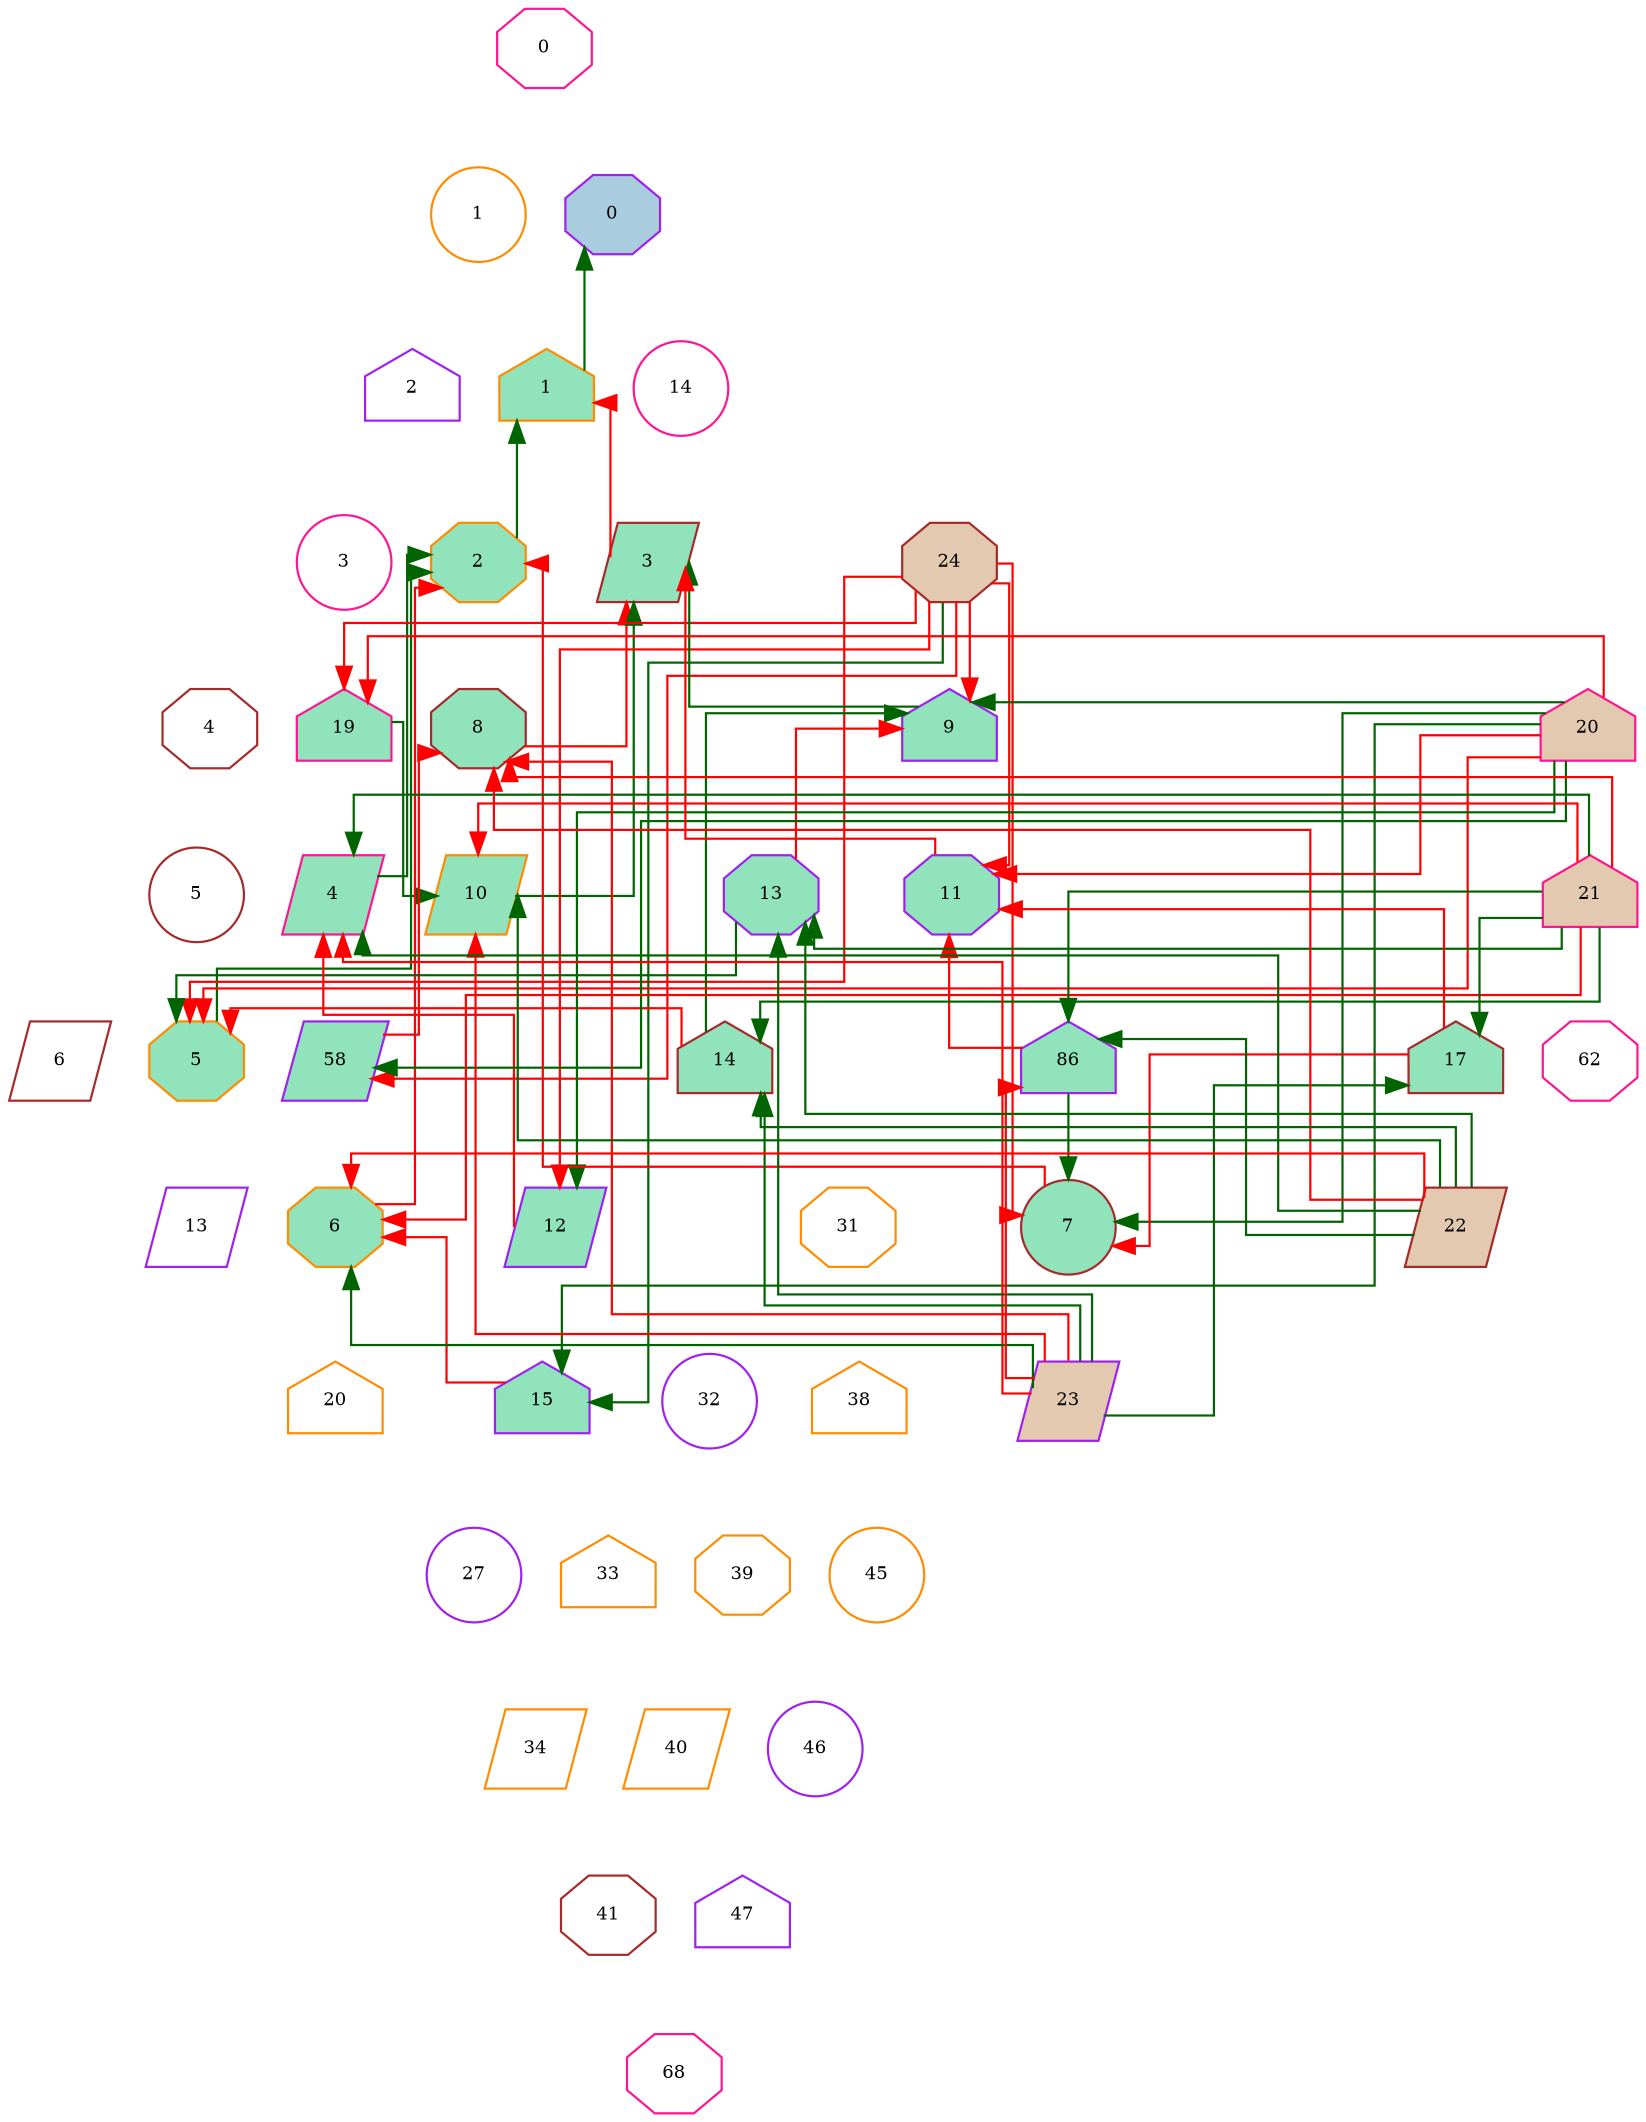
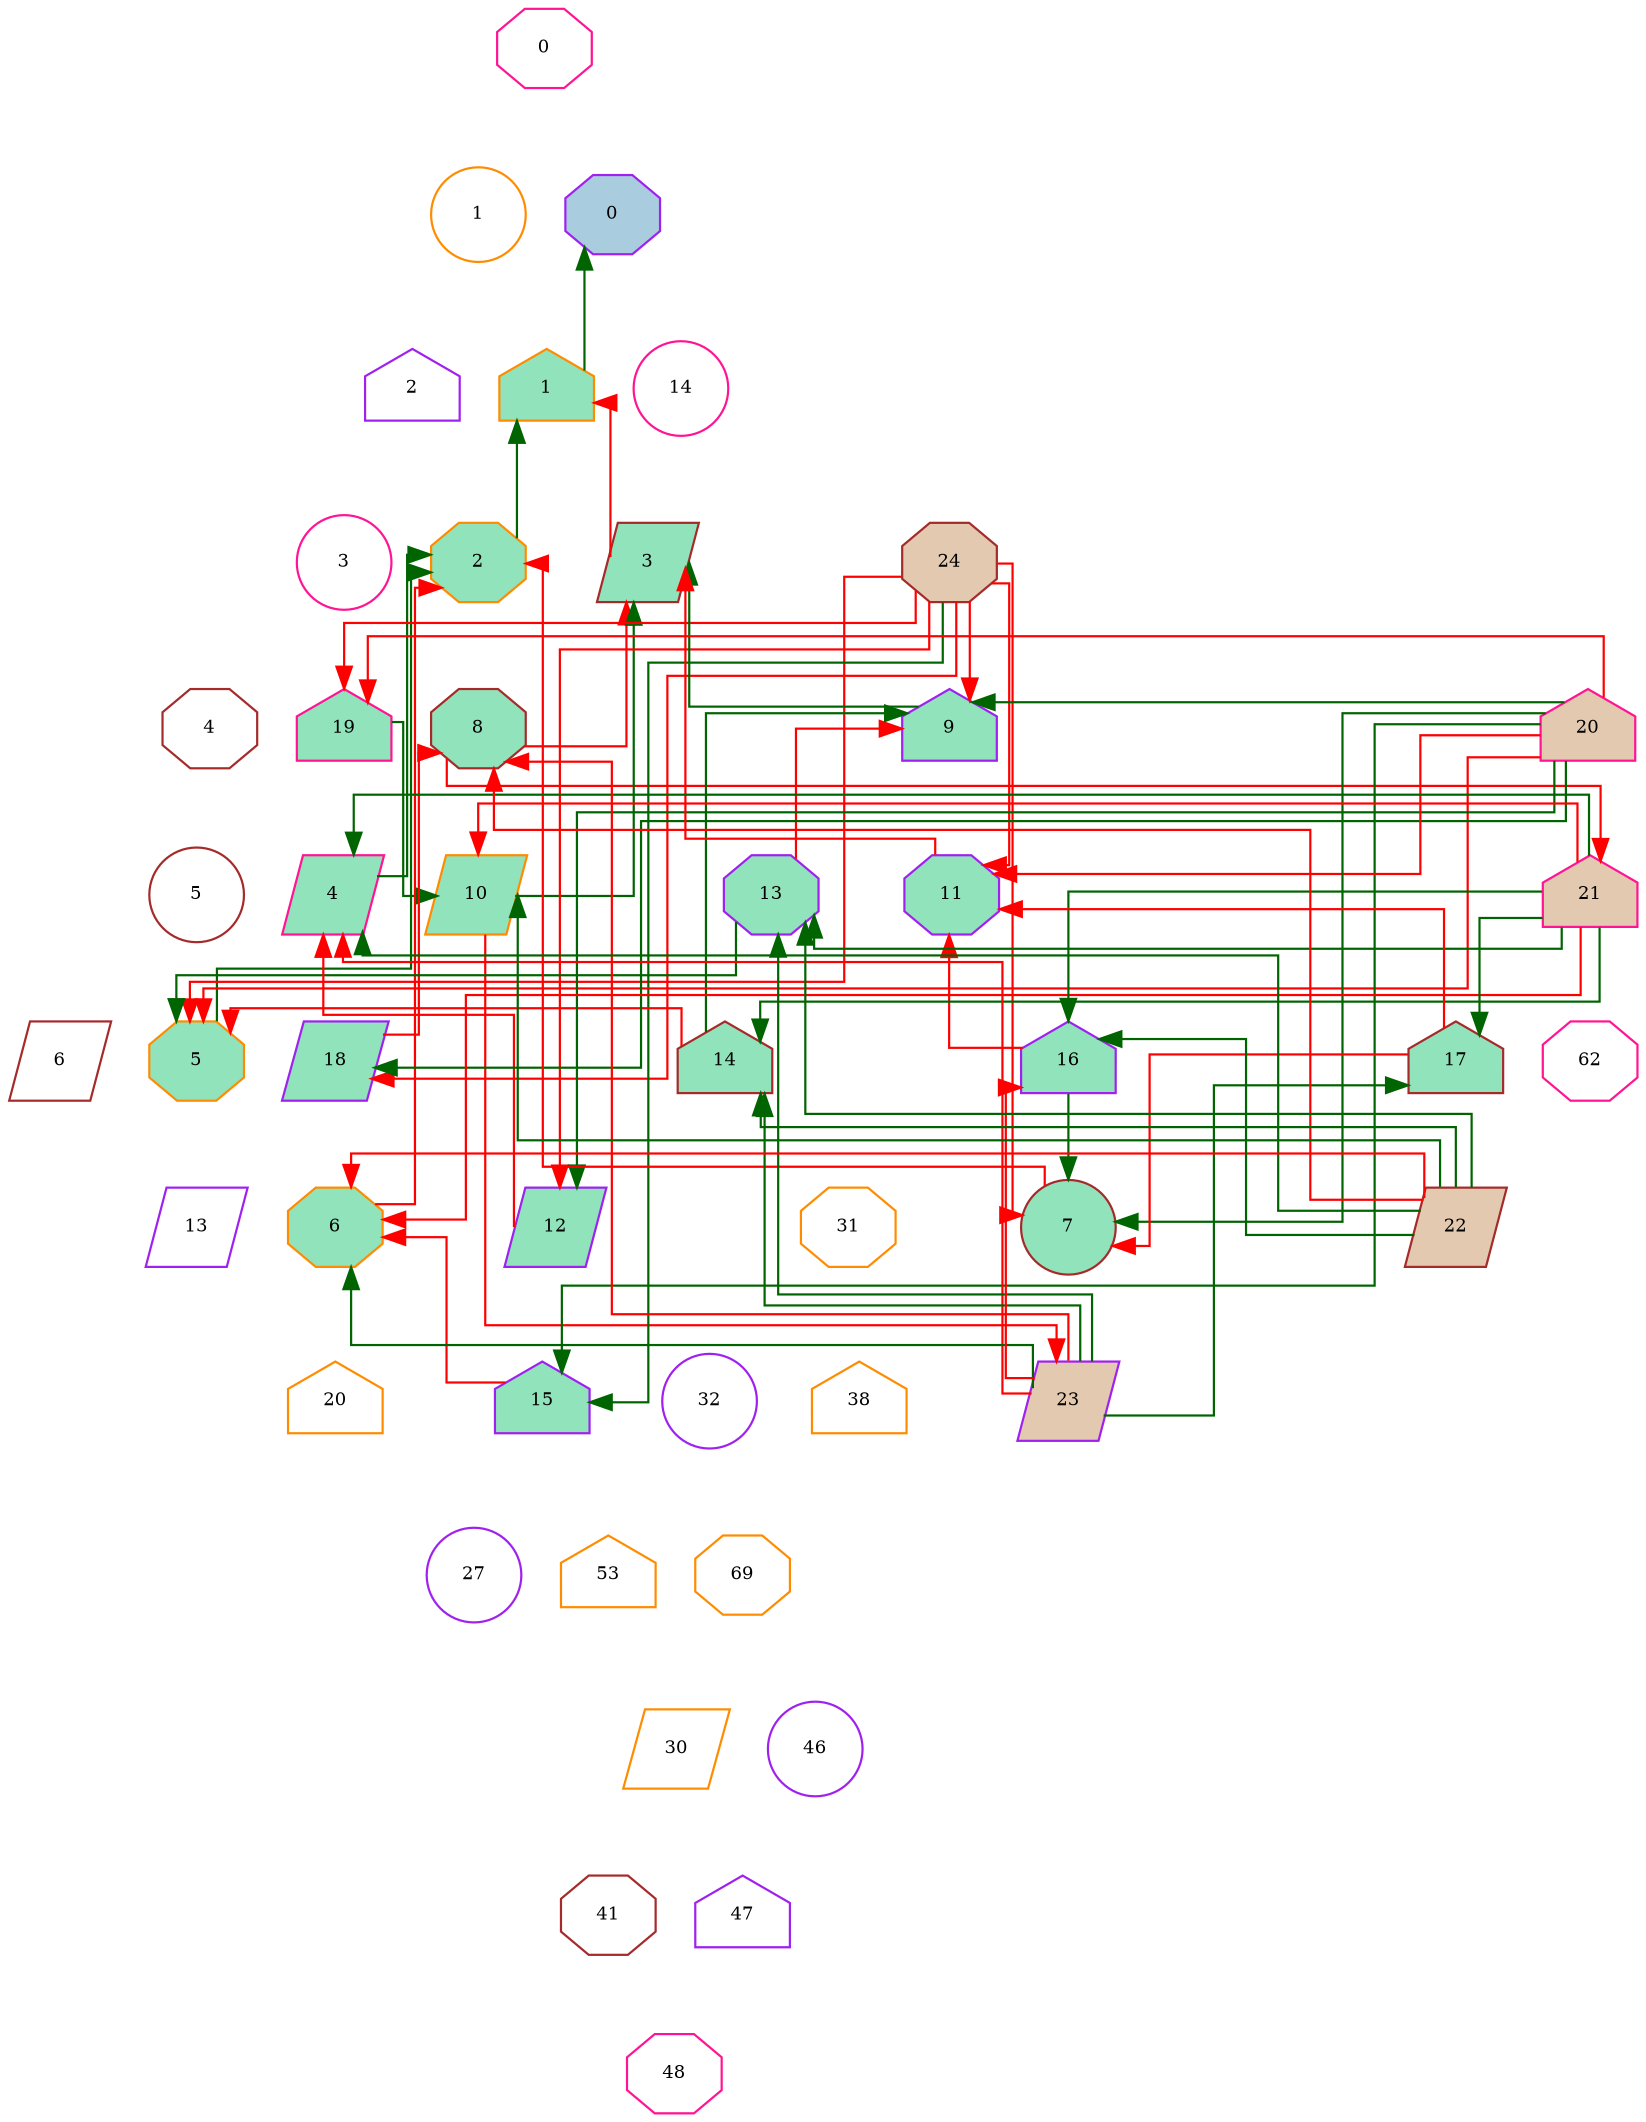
(1105, 777) -> (1037, 786)
(335, 1061) -> (335, 1061)
(1068, 1061) -> (1068, 1061)
(476, 1322) -> (583, 1325)
(608, 1575) -> (608, 1575)
(743, 1575) -> (743, 1575)
(877, 1575) -> none
(536, 1749) -> none
(677, 1749) -> (677, 1749)
(674, 2074) -> (674, 2074)
